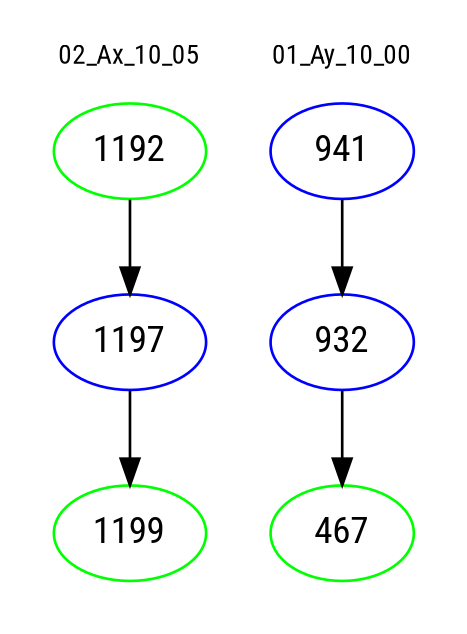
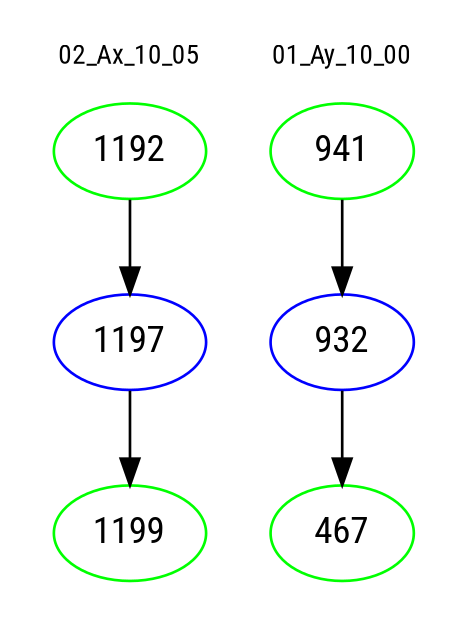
(342, 151) -> (342, 151)
